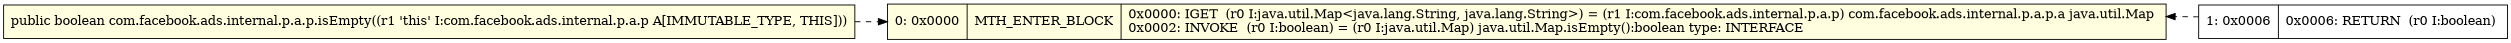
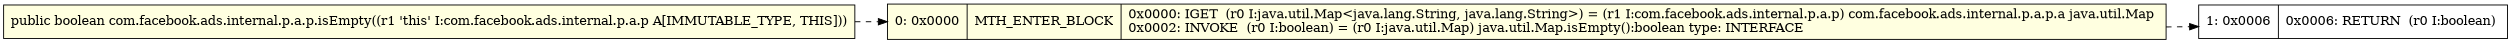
(2187, 17) -> (2178, 27)
